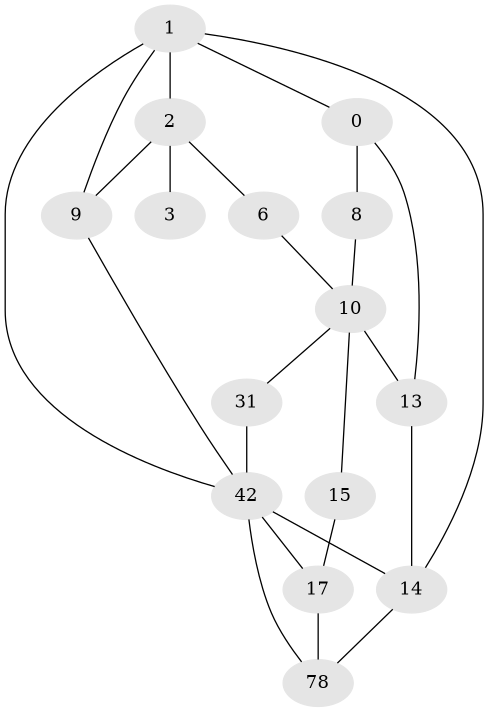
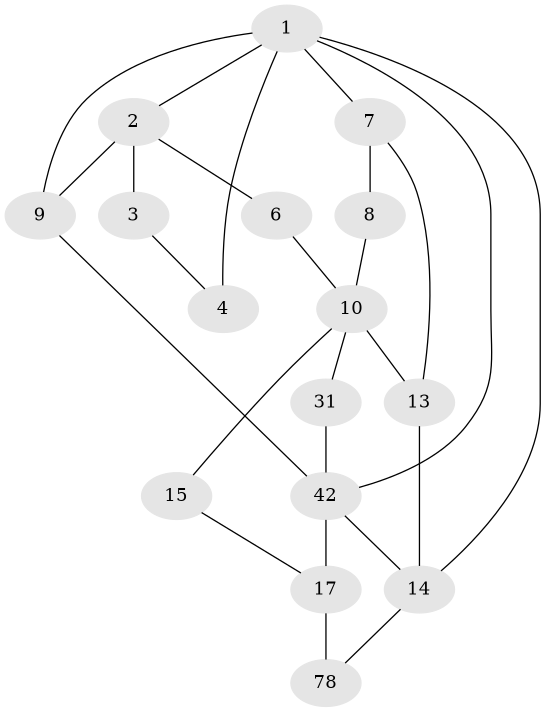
(357, 122) -> (370, 122)
none -> (223, 309)
(265, 595) -> none
